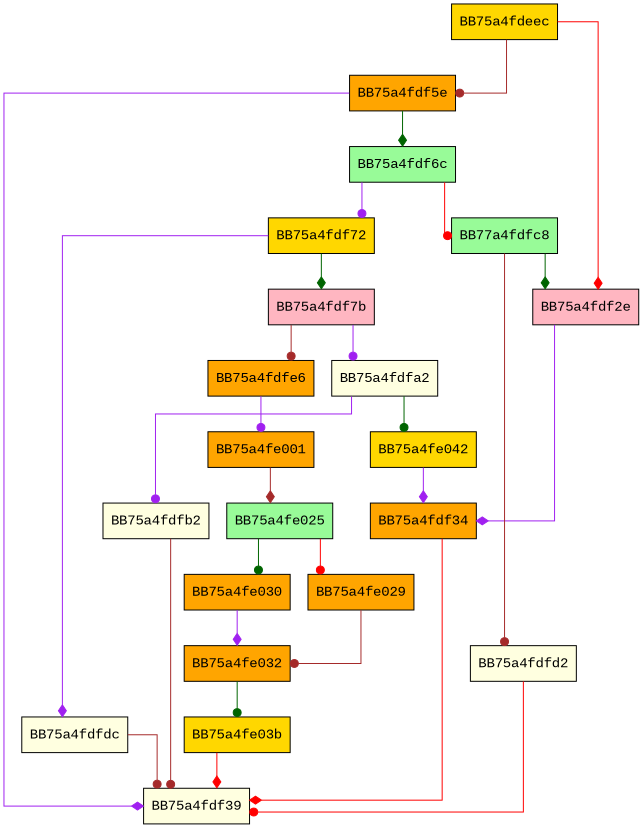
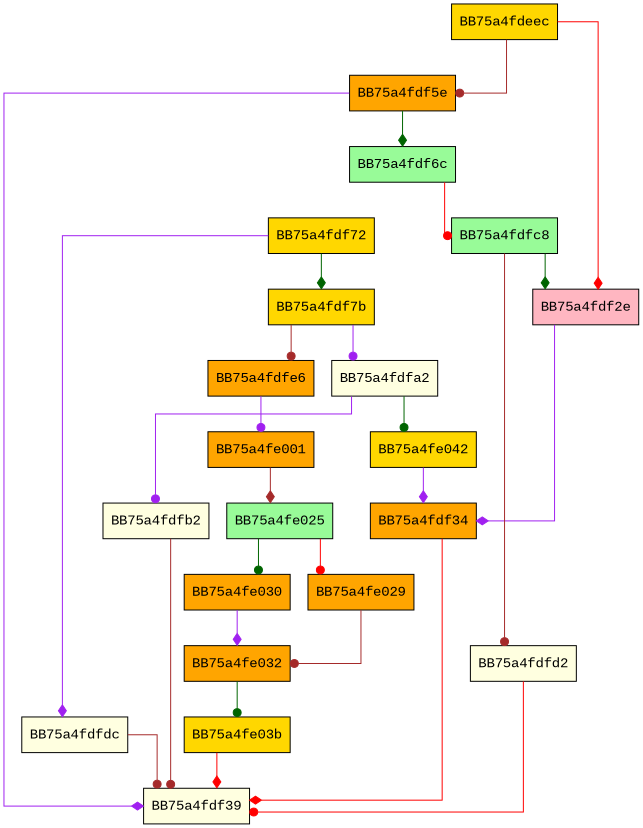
(362, 196) -> none
(505, 236) -> (505, 236)
(321, 307) -> (321, 307)
